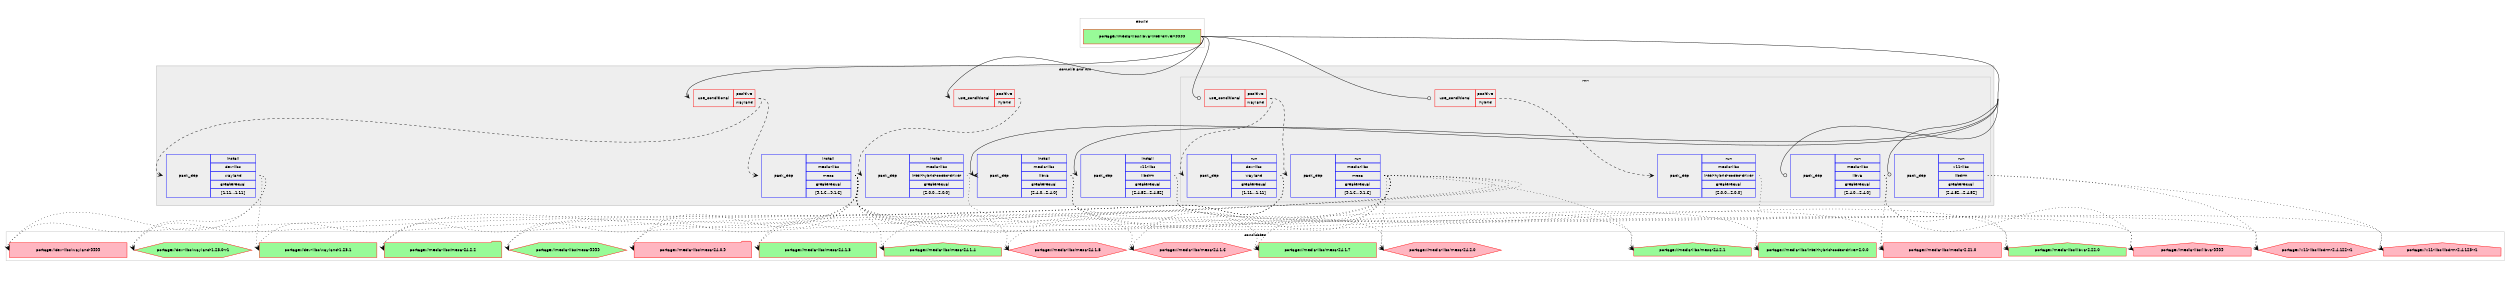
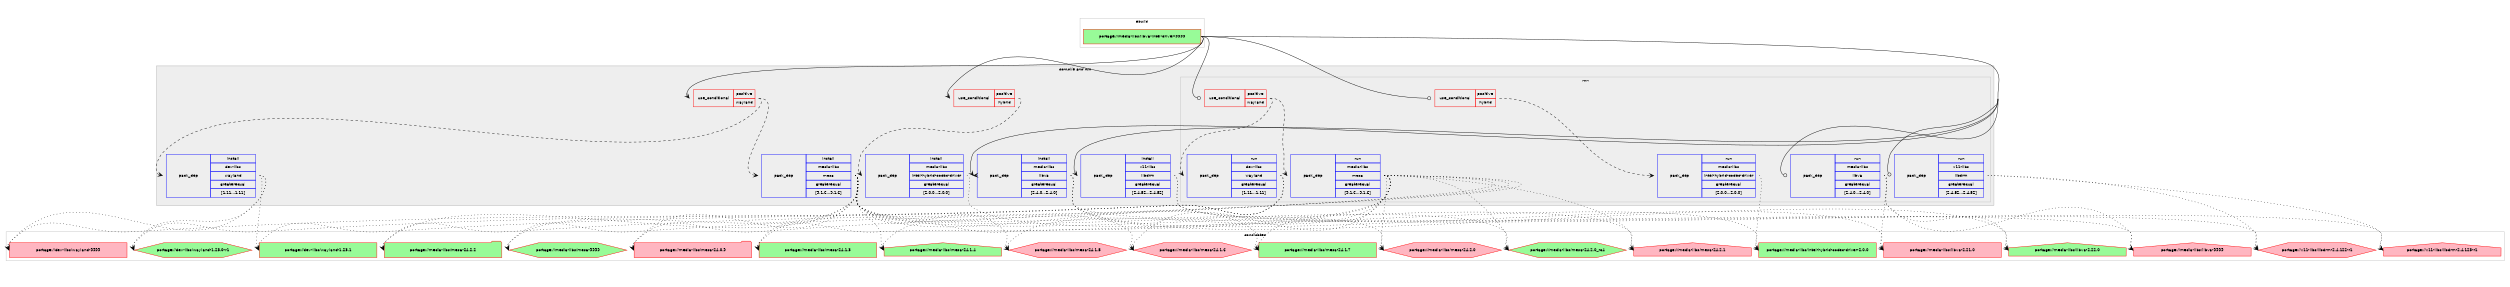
none -> (1568, 250)
(1693, 250) -> (1693, 250)
(1942, 250) -> (1942, 250)
